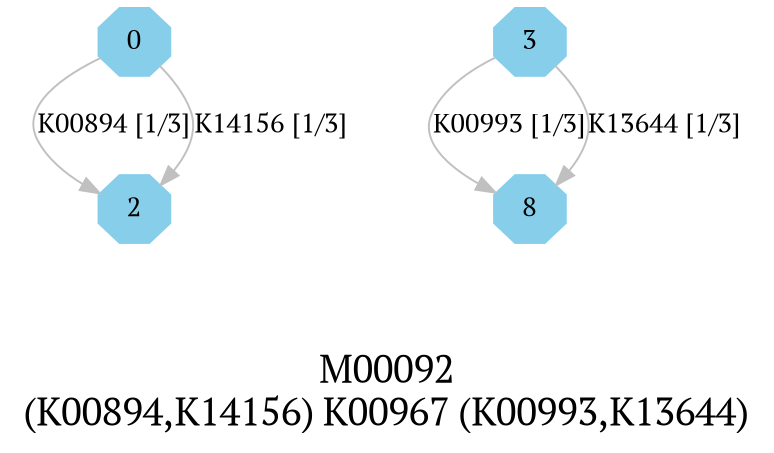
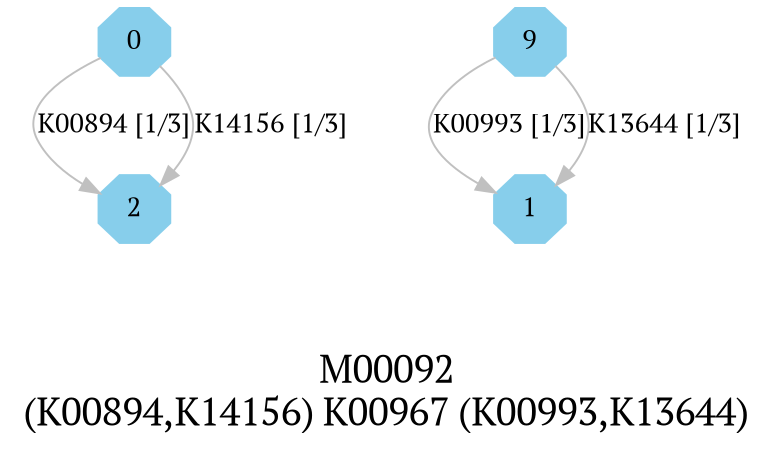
(530, 42) -> (530, 42)
(530, 209) -> (530, 209)
